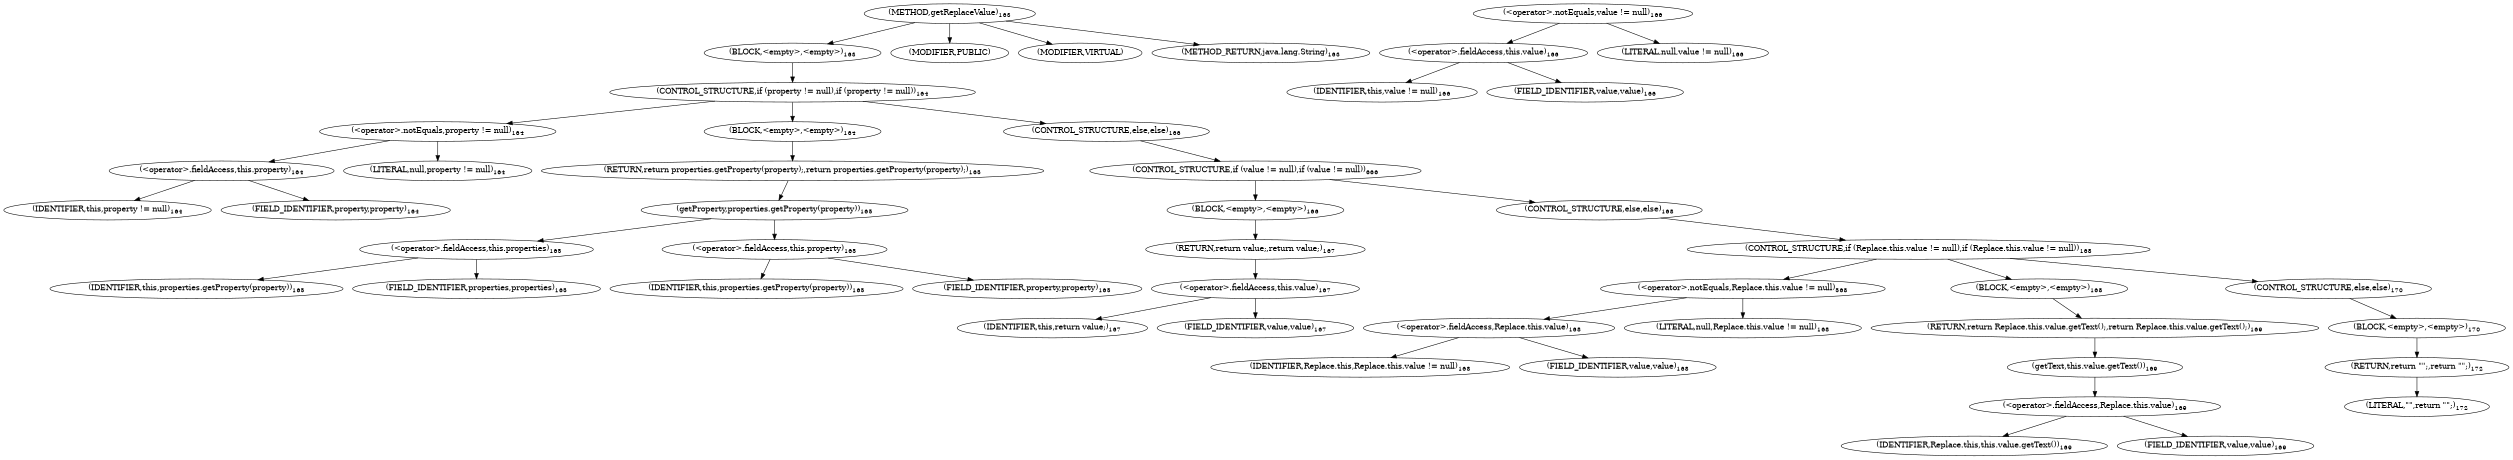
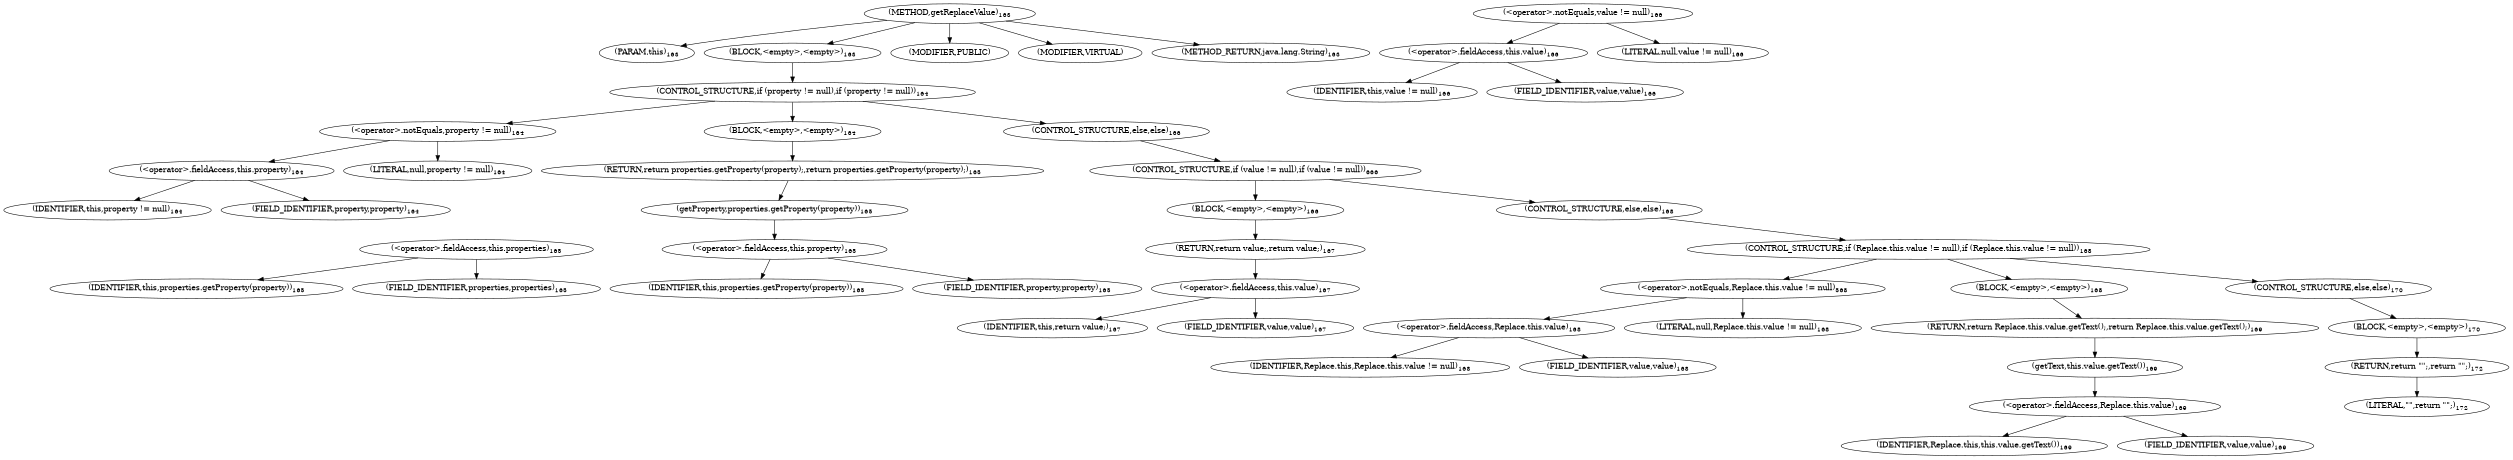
none -> (647, 53)
(627, 230) -> none
